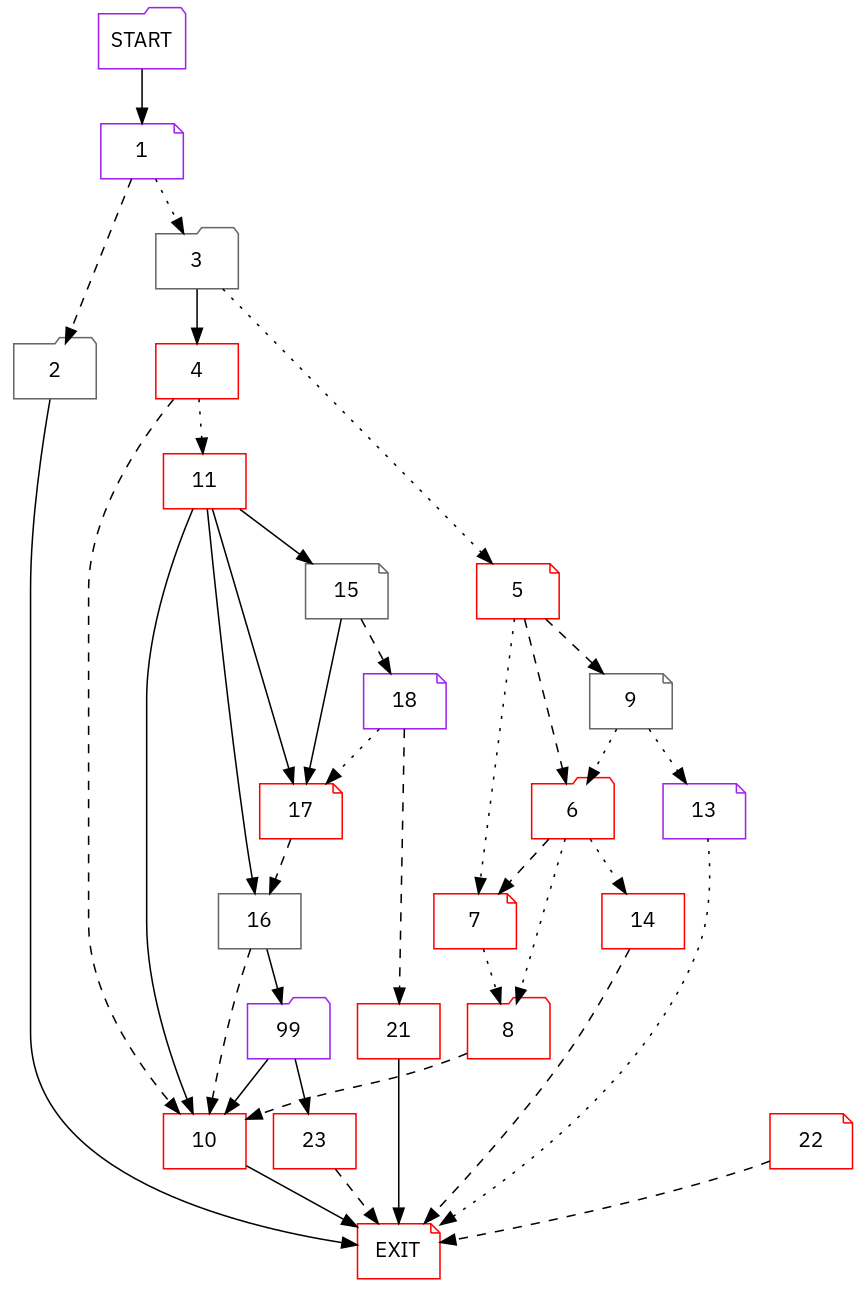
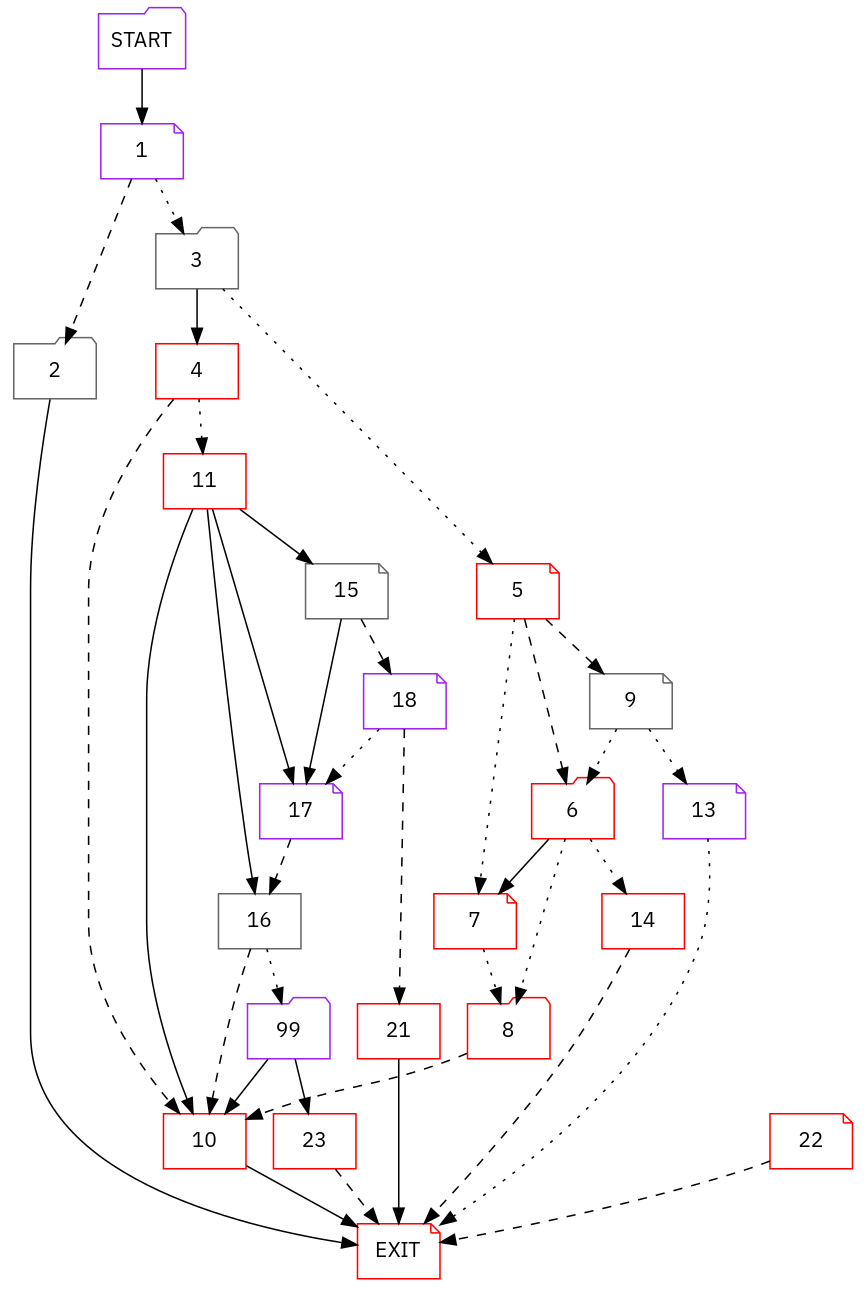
(301, 811) -> (301, 811)
(529, 861) -> (529, 861)
(272, 969) -> (272, 969)
